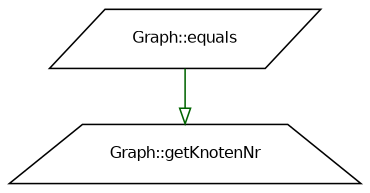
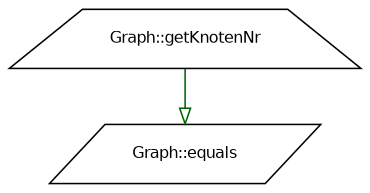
(185, 88) -> (185, 88)
